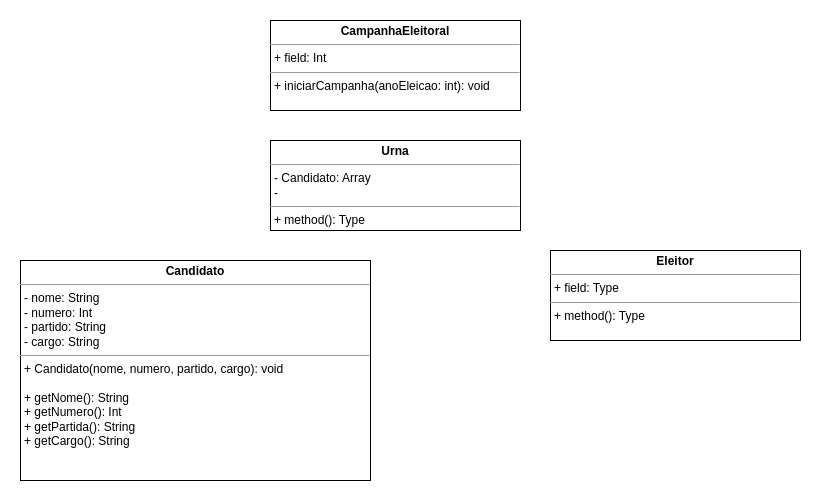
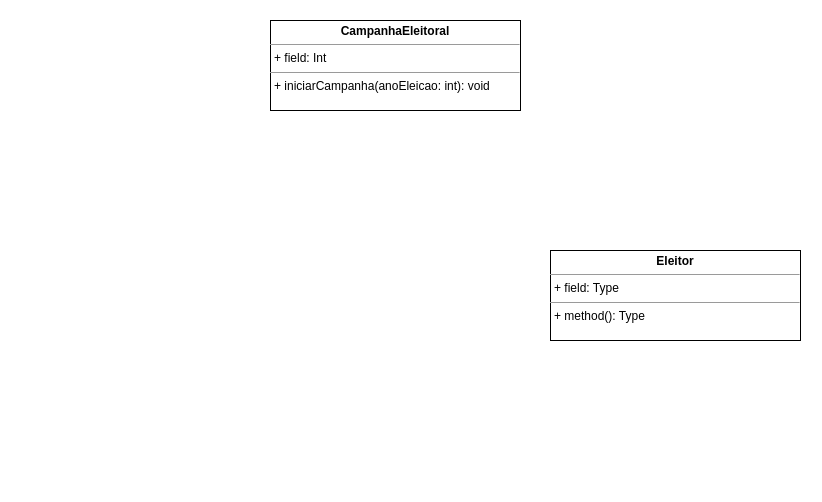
(396, 186) -> none
(196, 371) -> none
